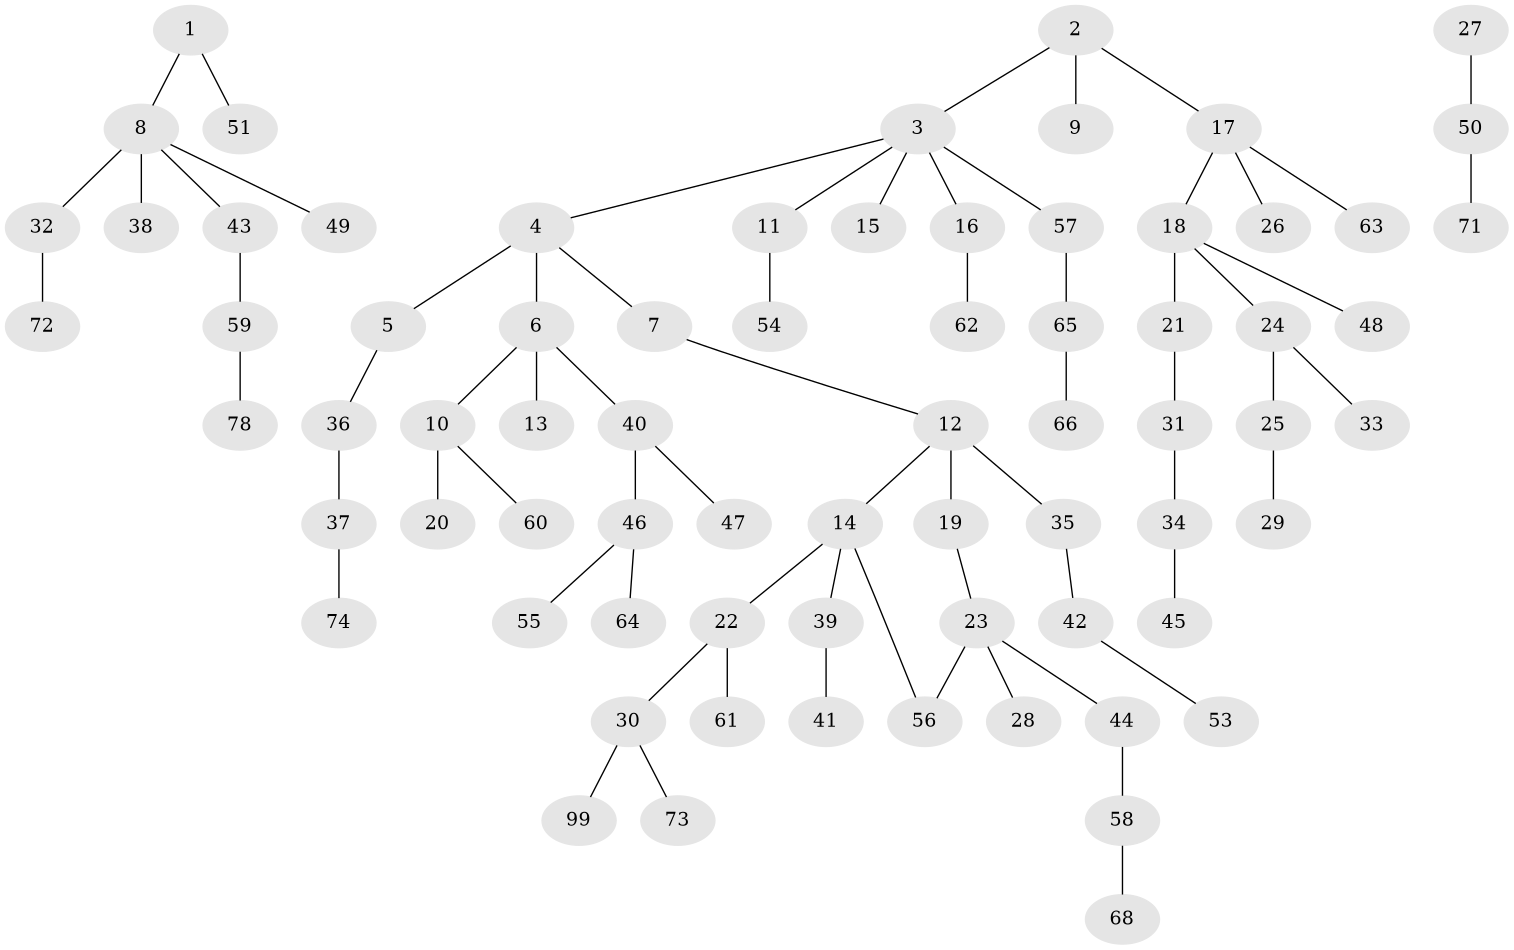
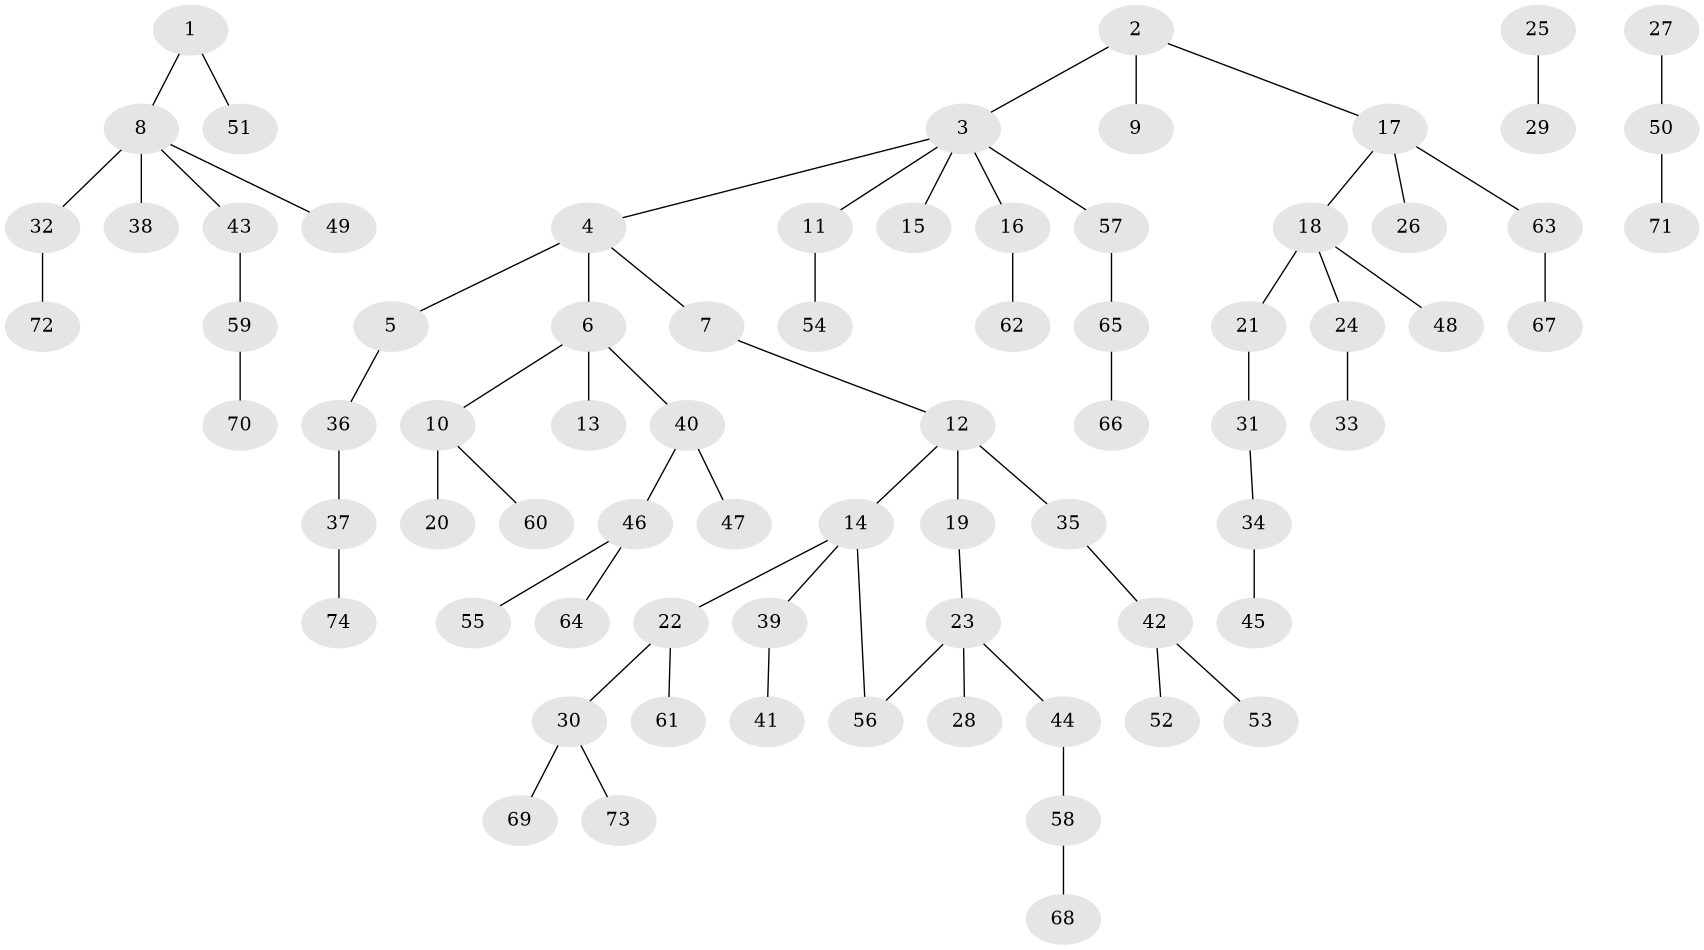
none -> (1545, 327)
(1273, 376) -> none
(240, 425) -> (240, 425)
none -> (1162, 722)
(579, 821) -> (520, 821)
